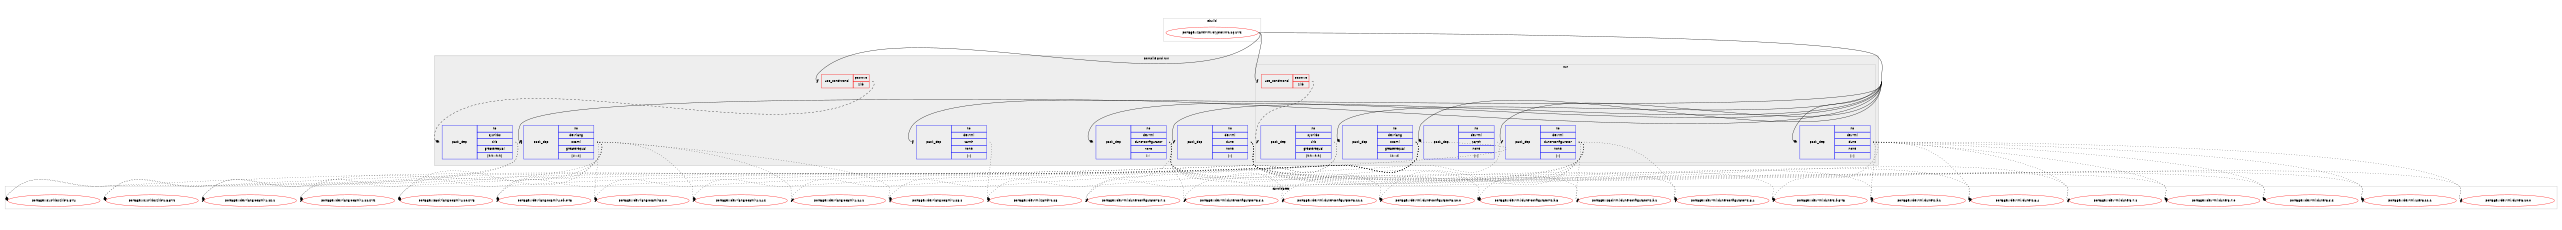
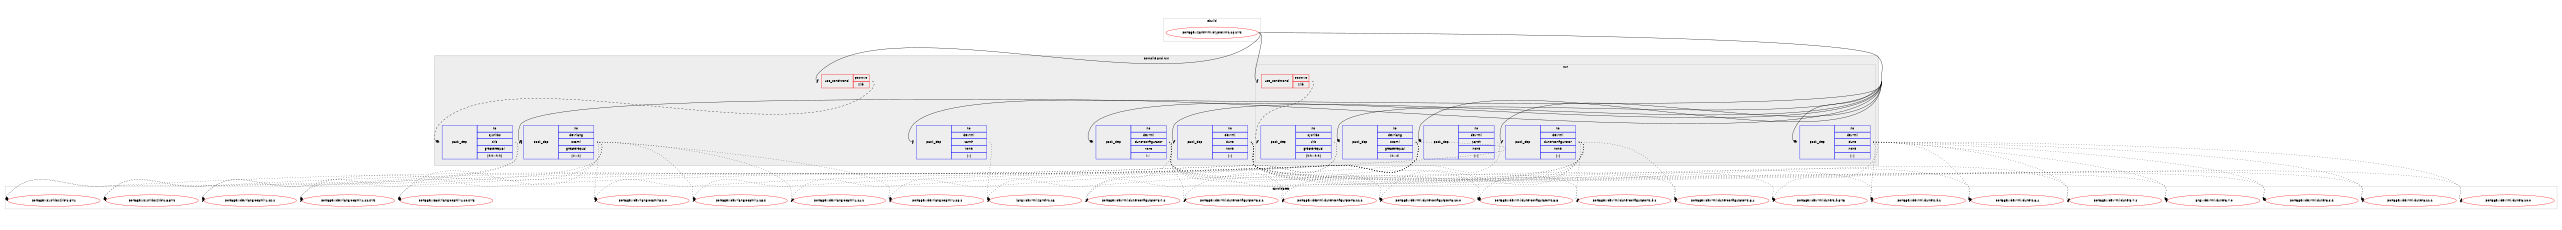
(545, 201) -> none
(741, 201) -> (741, 201)
(1036, 201) -> (1036, 201)
(1330, 201) -> (1330, 201)
(1527, 201) -> (1527, 201)
(1625, 201) -> (1625, 201)
(2214, 201) -> (2214, 201)
(2410, 201) -> (2410, 201)
